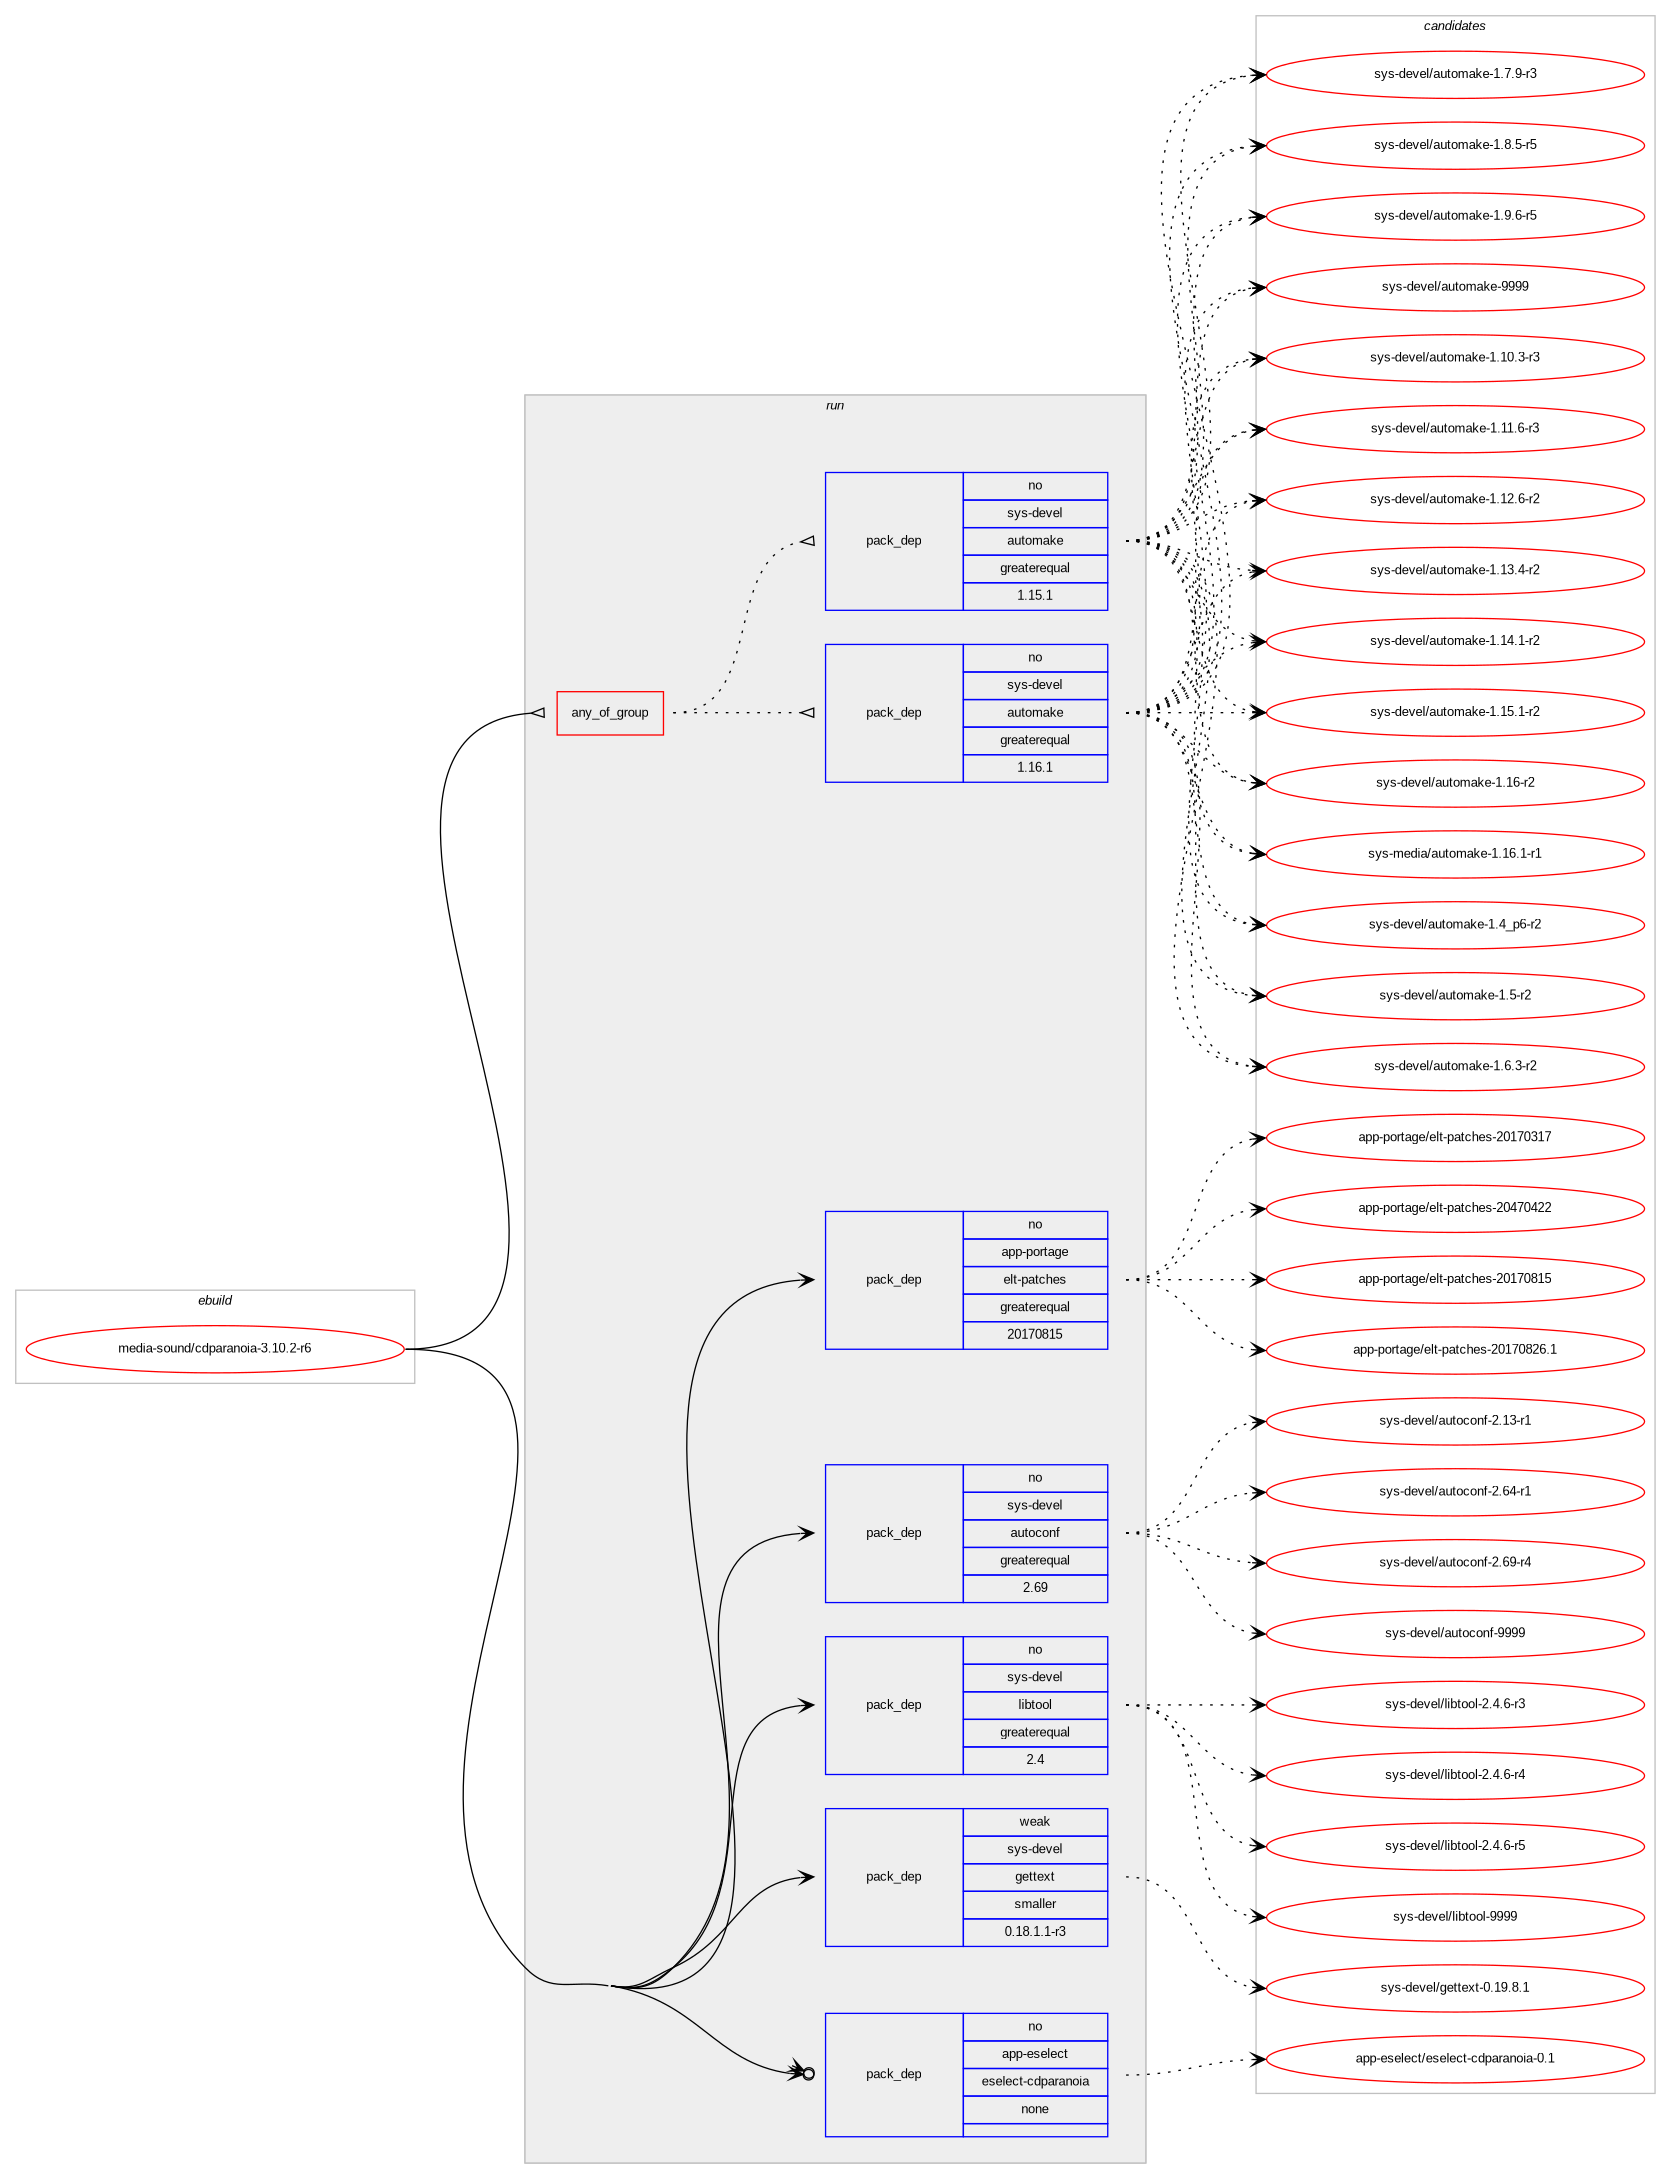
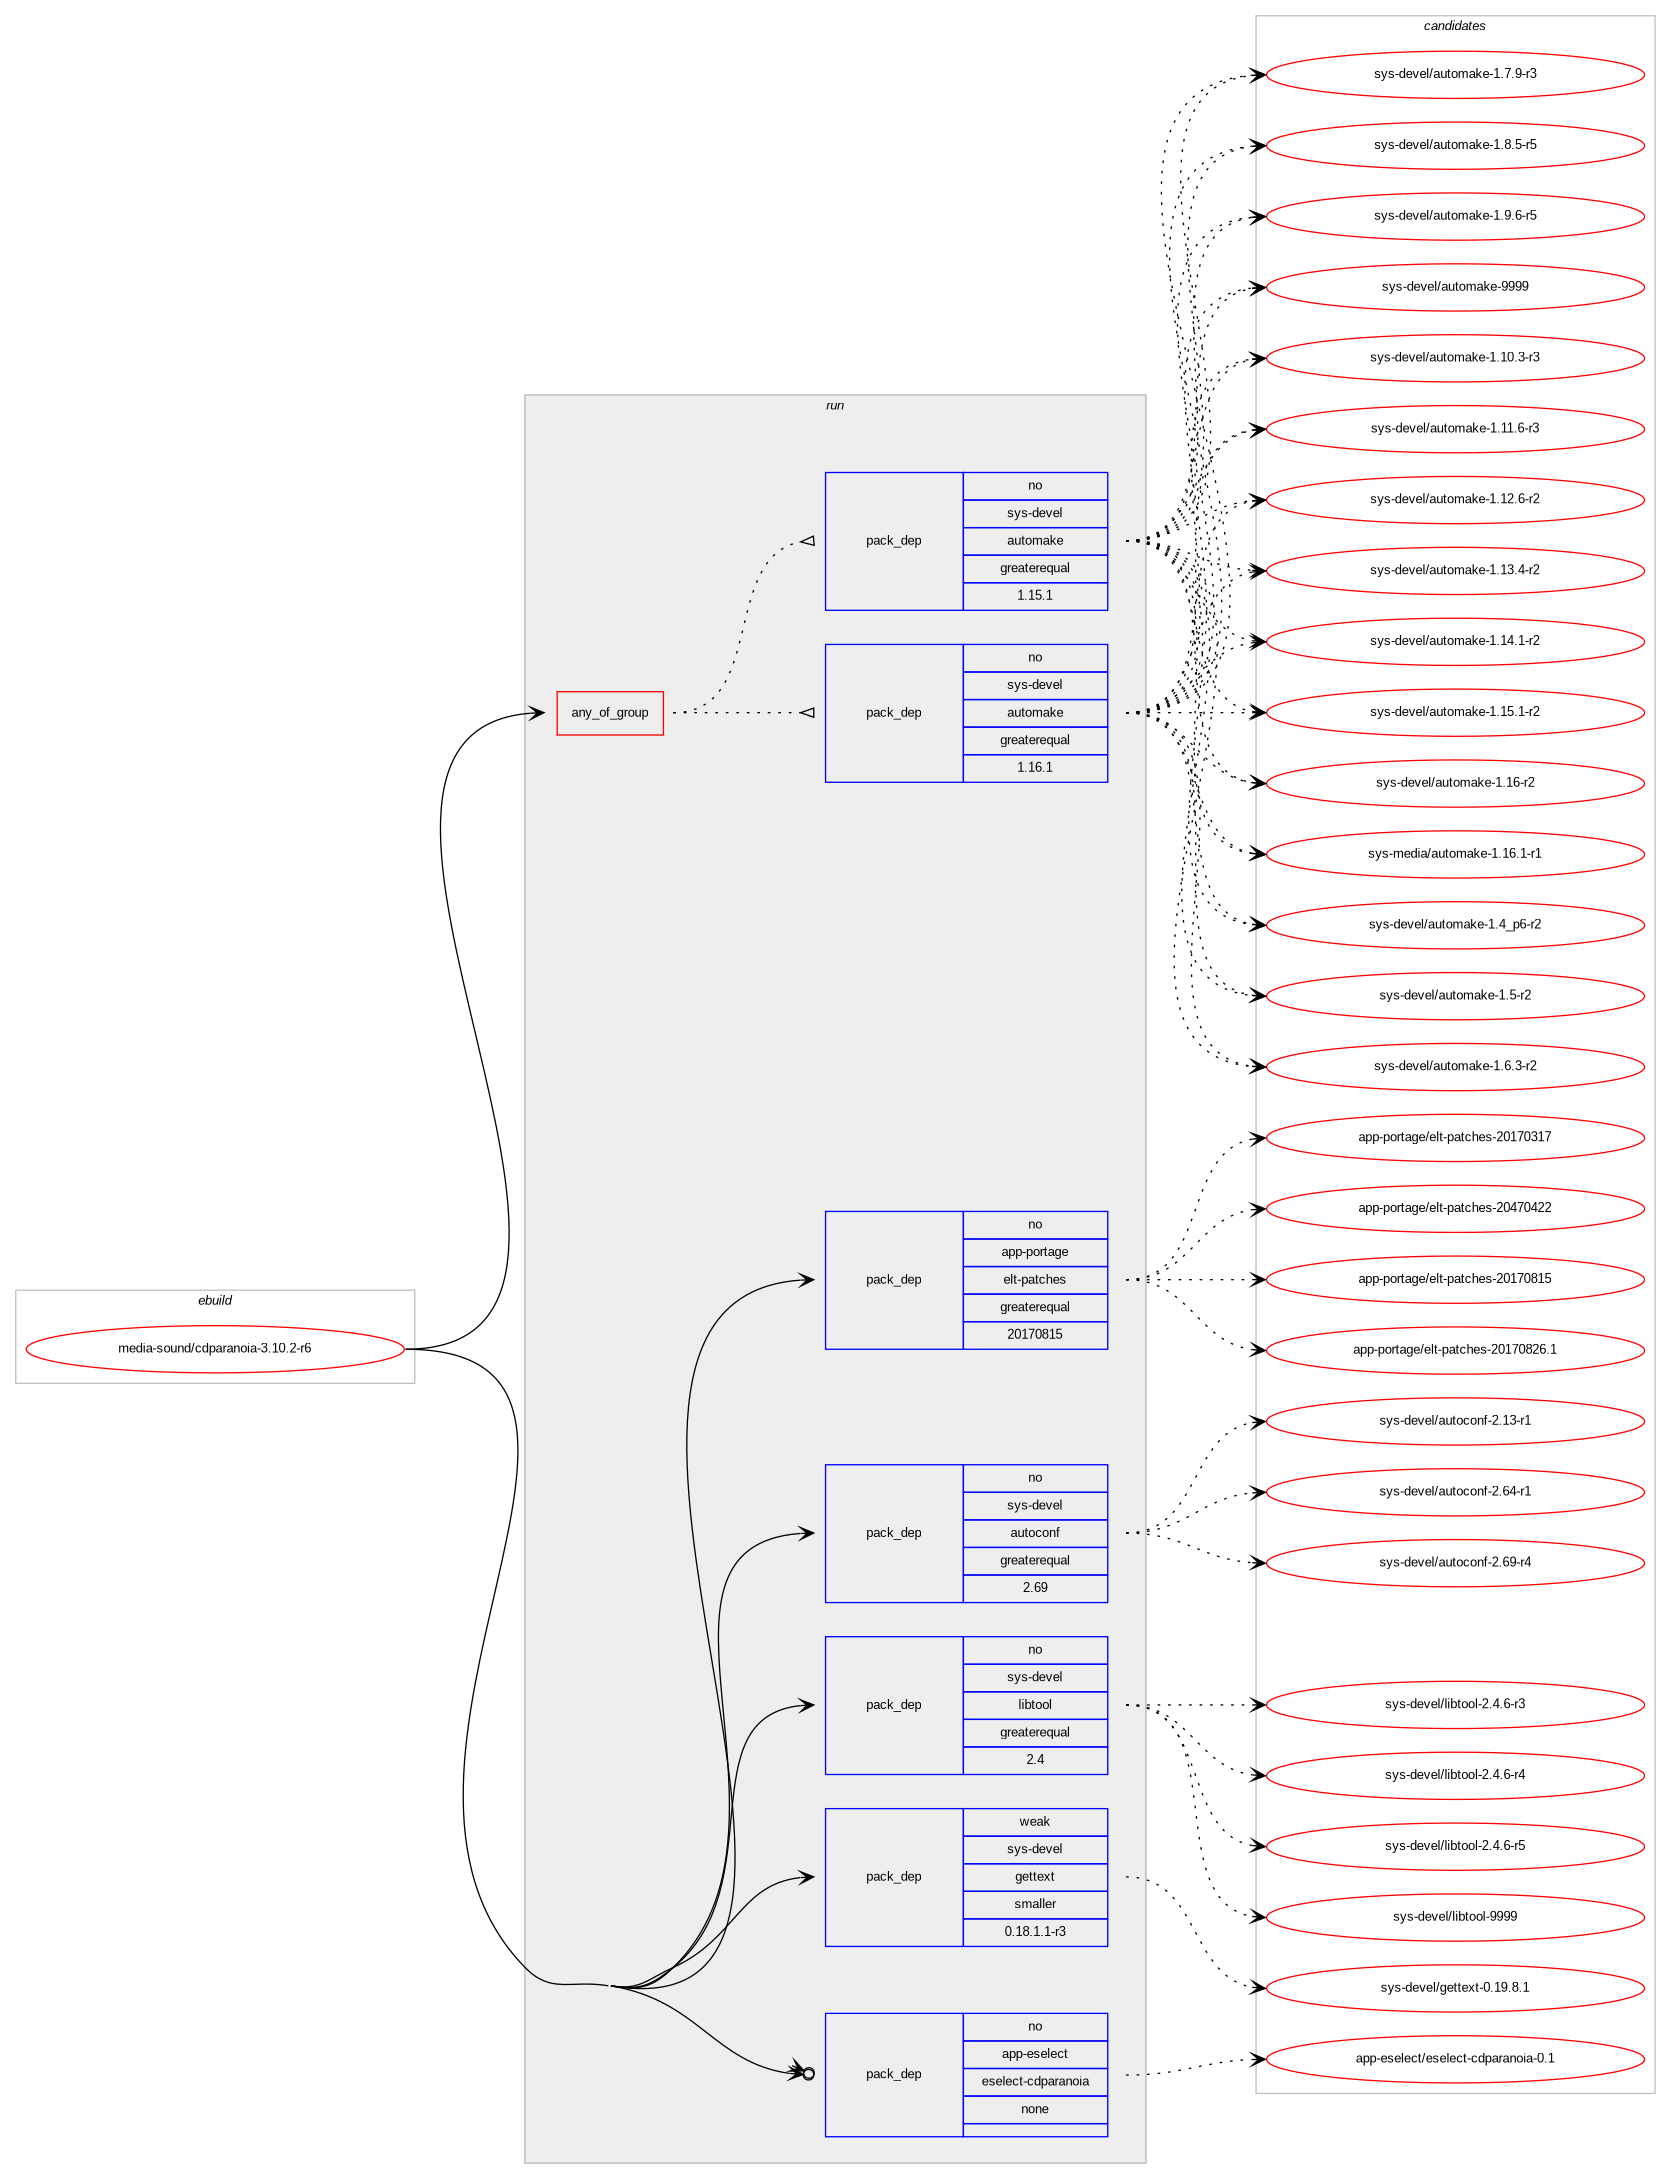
(476, 1037) -> (476, 1037)
(1456, 1634) -> none
